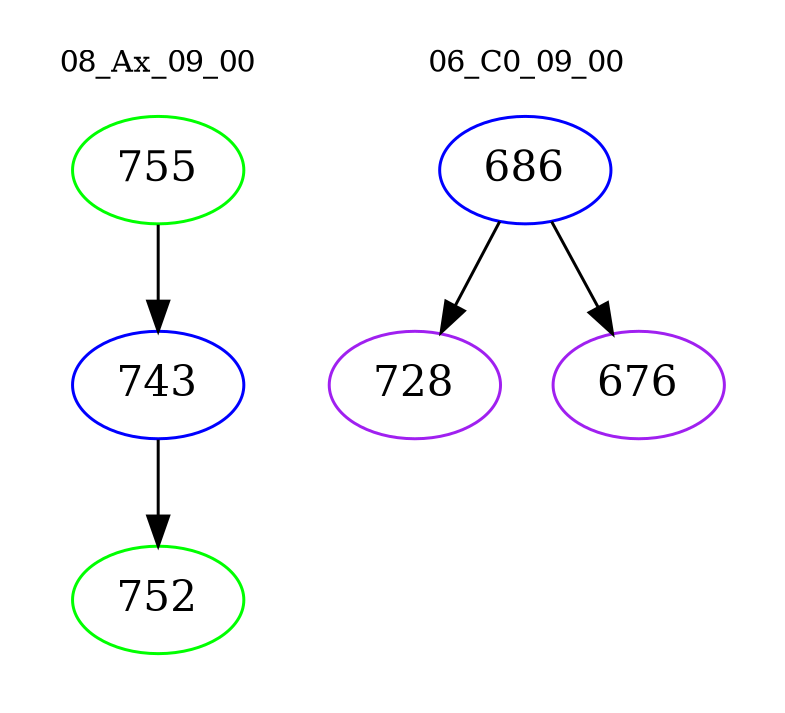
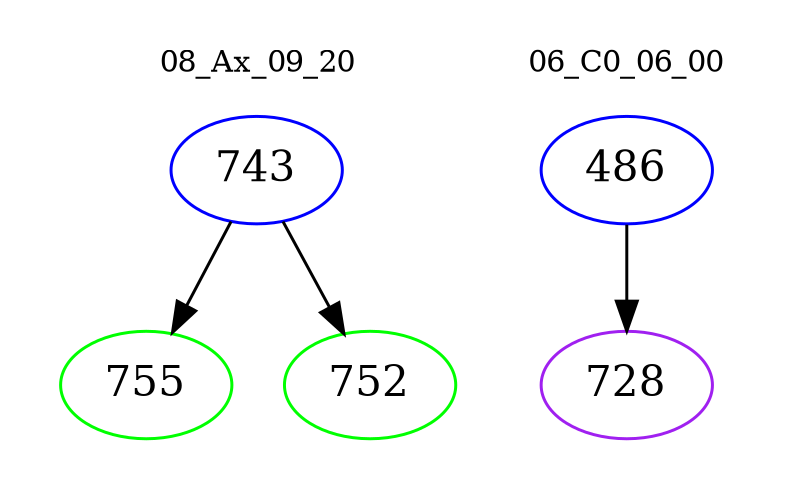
(158, 64) -> (258, 64)
(527, 64) -> (627, 64)
(525, 170) -> (627, 170)
(158, 263) -> (209, 264)
(639, 385) -> none
